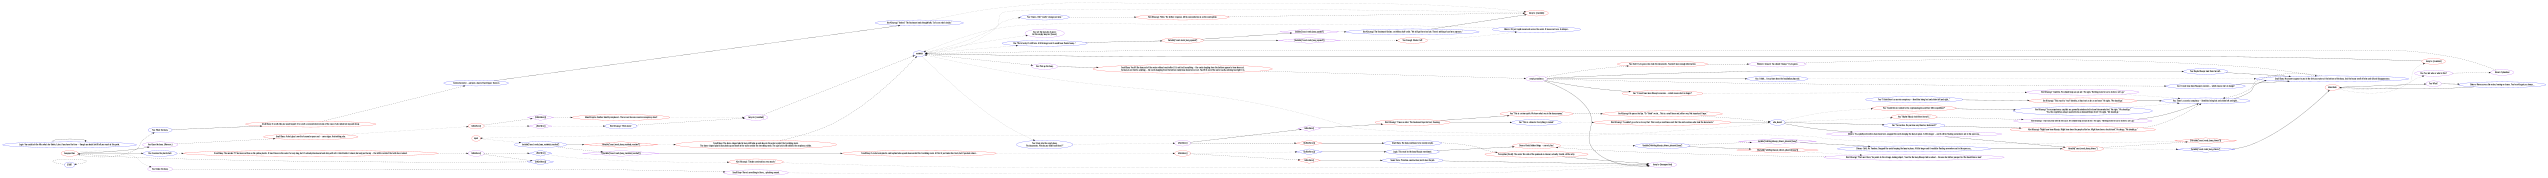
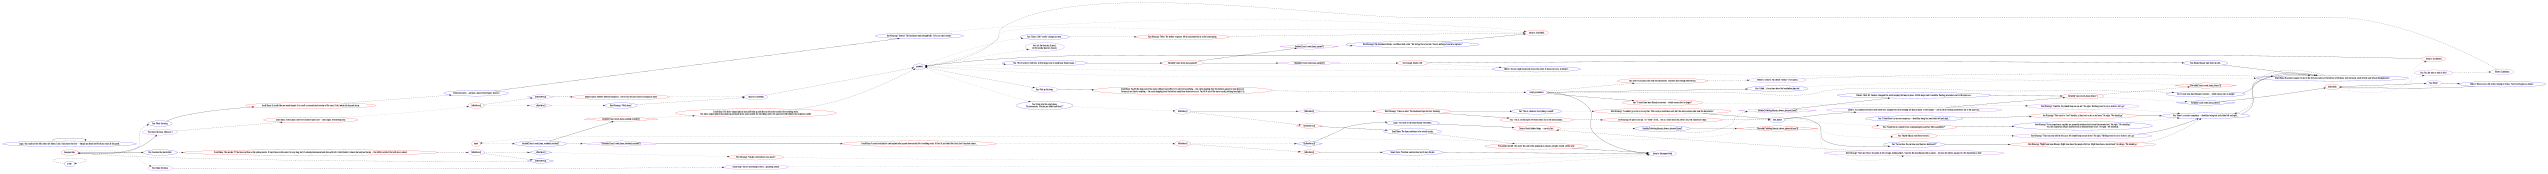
(1864, 71) -> (1805, 62)
